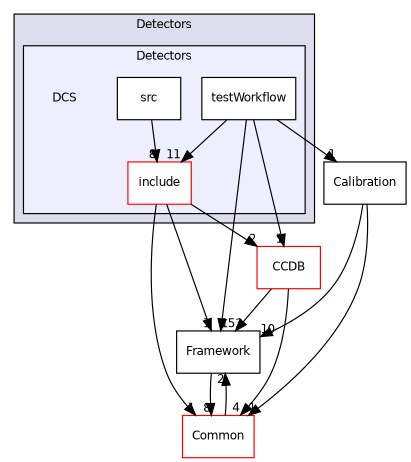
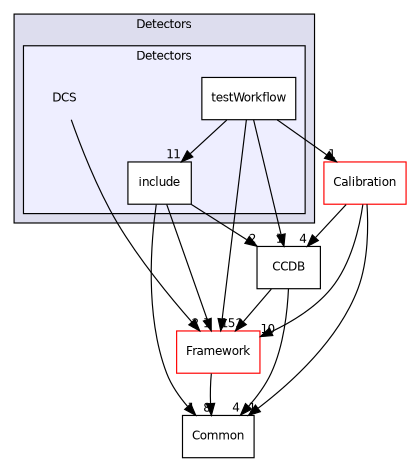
(149, 99) -> none
(160, 183) -> (160, 183)
(365, 183) -> (365, 183)
none -> (331, 221)
(289, 268) -> (289, 268)
(218, 352) -> (218, 352)
(226, 400) -> (123, 233)
(218, 437) -> (218, 437)
